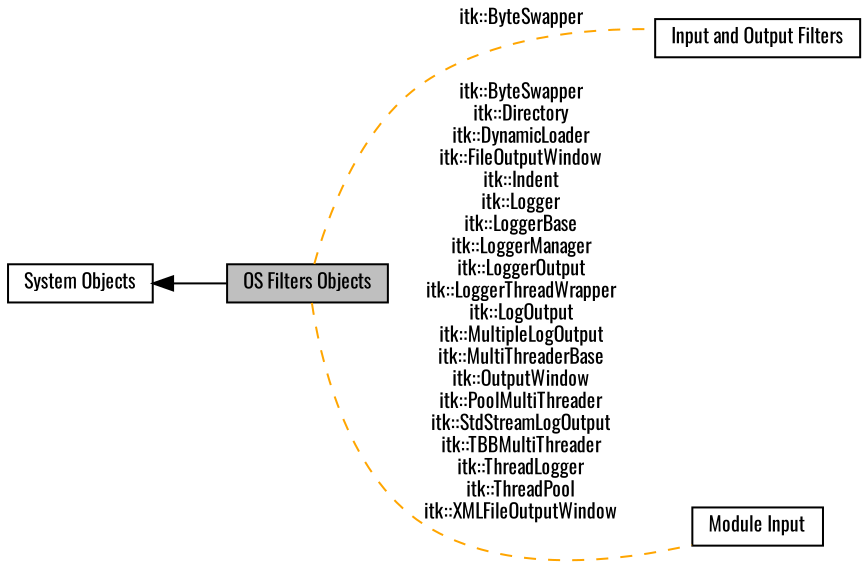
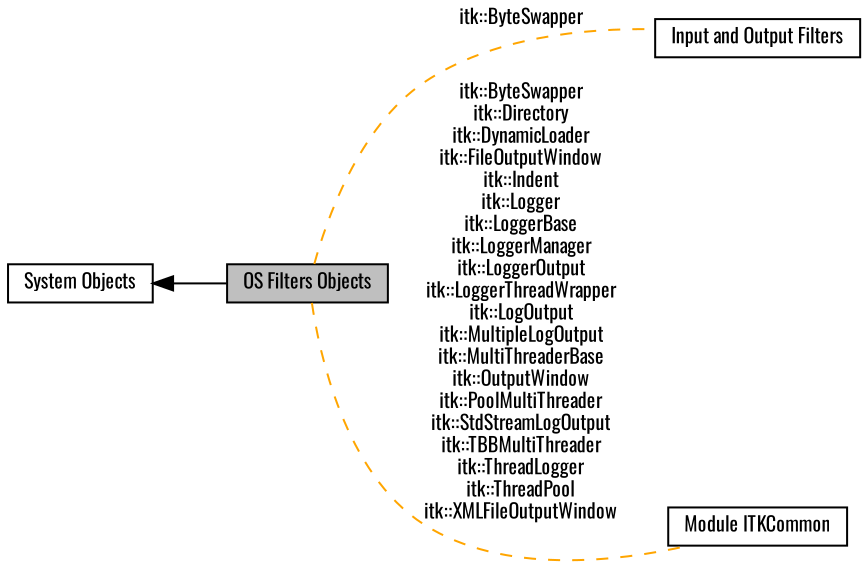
(758, 527) -> (758, 527)
